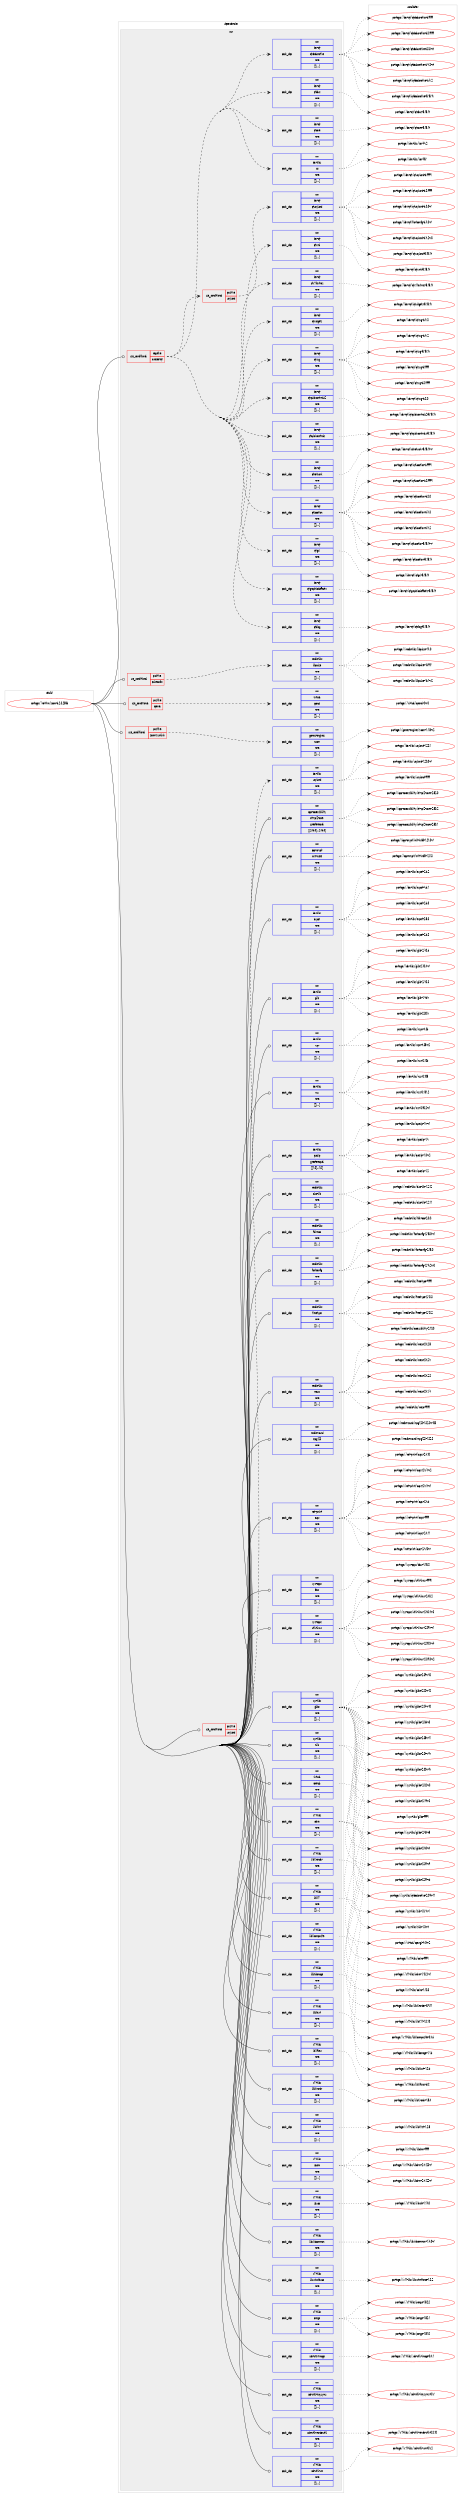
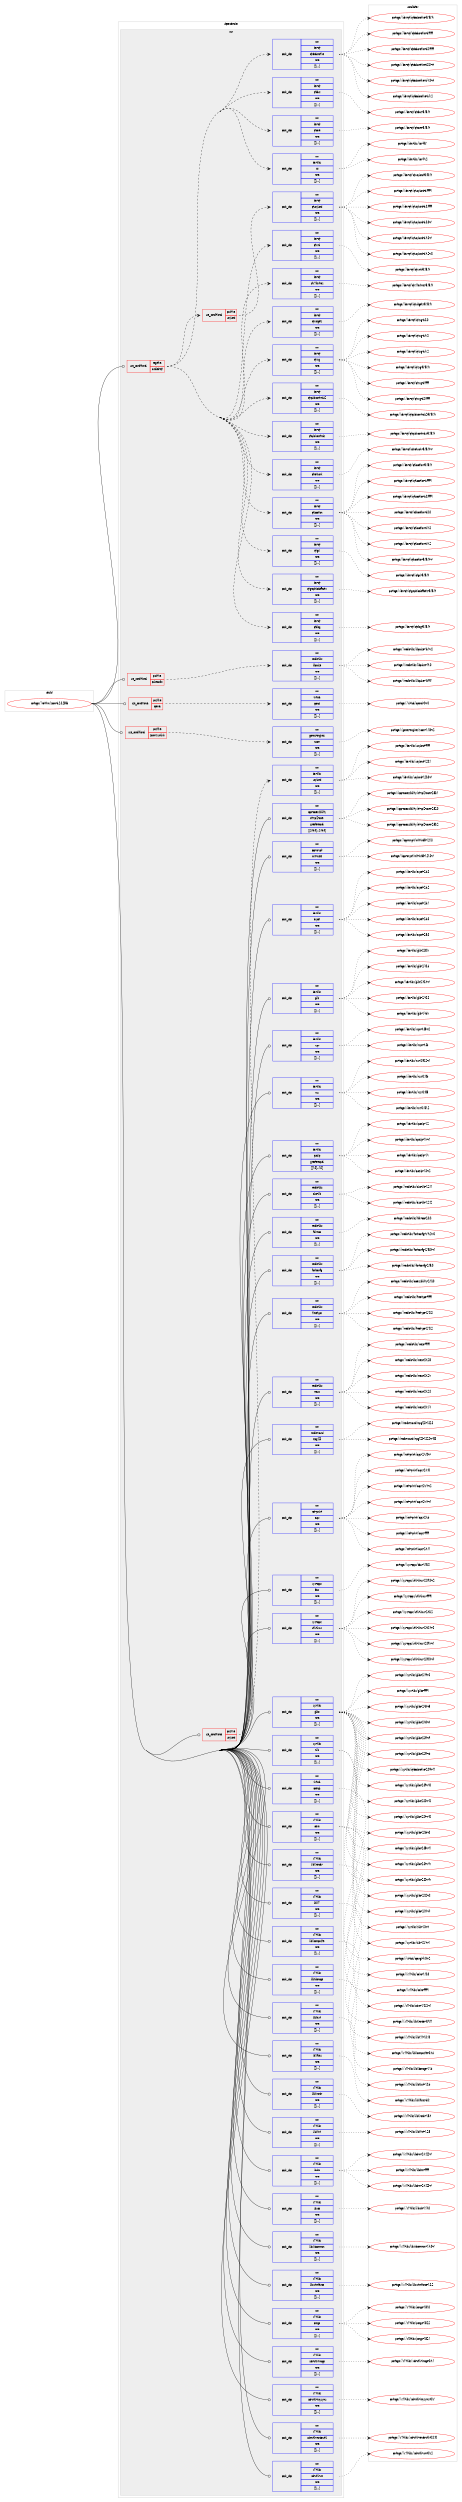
(413, 223) -> (413, 239)
(413, 888) -> (413, 904)
(413, 1266) -> (413, 1235)
none -> (413, 1912)
(413, 2318) -> (413, 2339)
